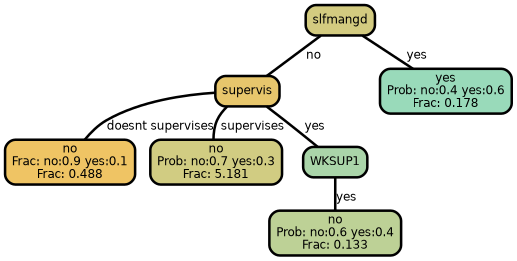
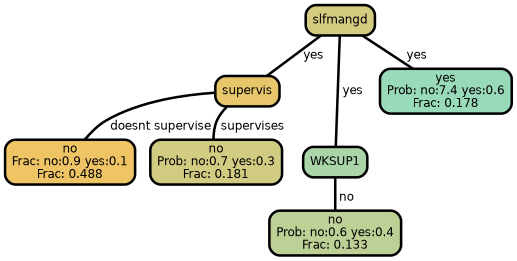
(312, 56) -> (312, 56)
(446, 91) -> (446, 91)
(292, 126) -> (338, 91)
(159, 127) -> (159, 127)
(216, 162) -> (216, 162)
(345, 198) -> (345, 198)
